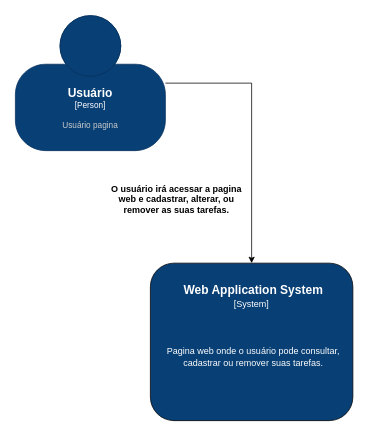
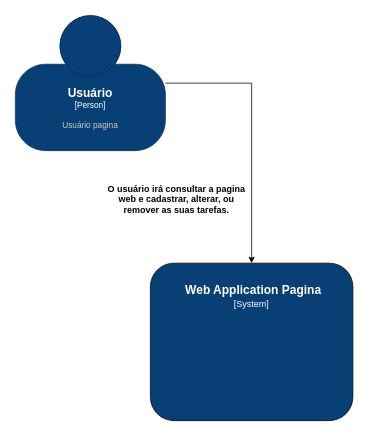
(177, 199) -> (177, 199)
(254, 289) -> (254, 289)
(254, 357) -> none
